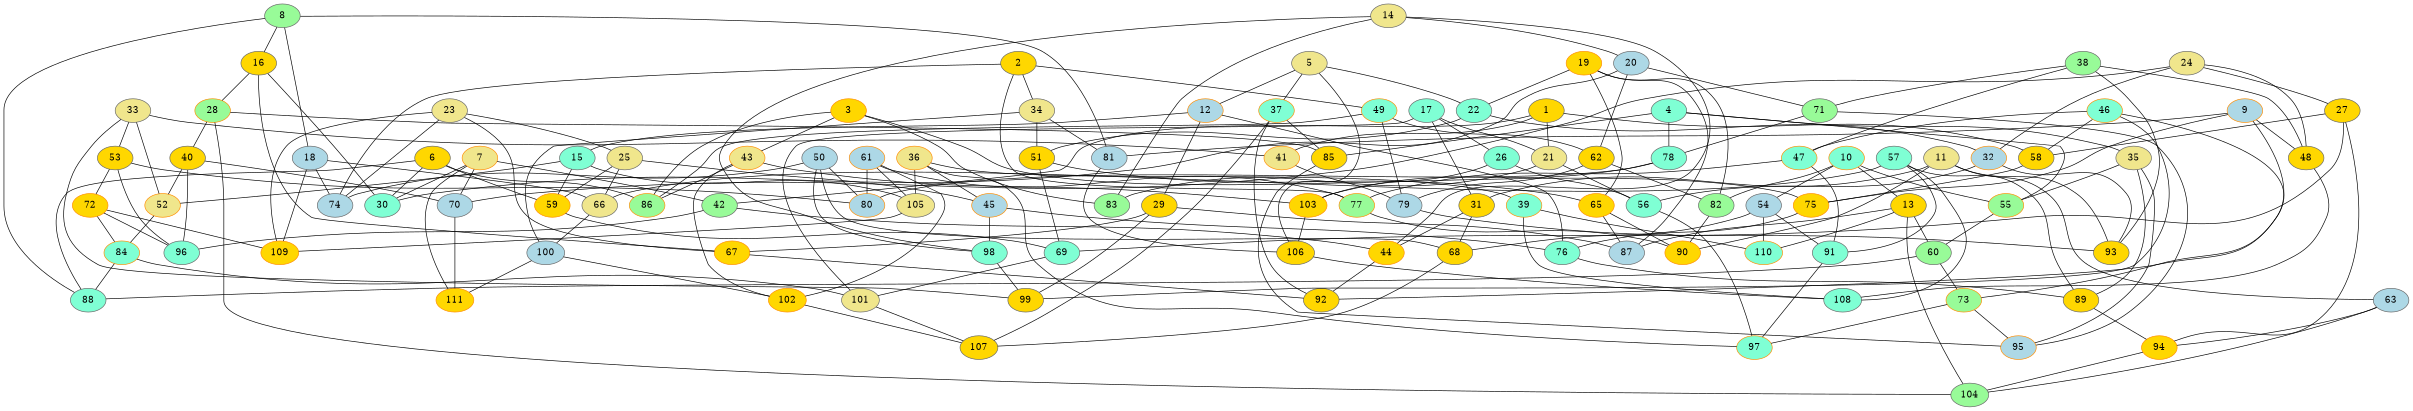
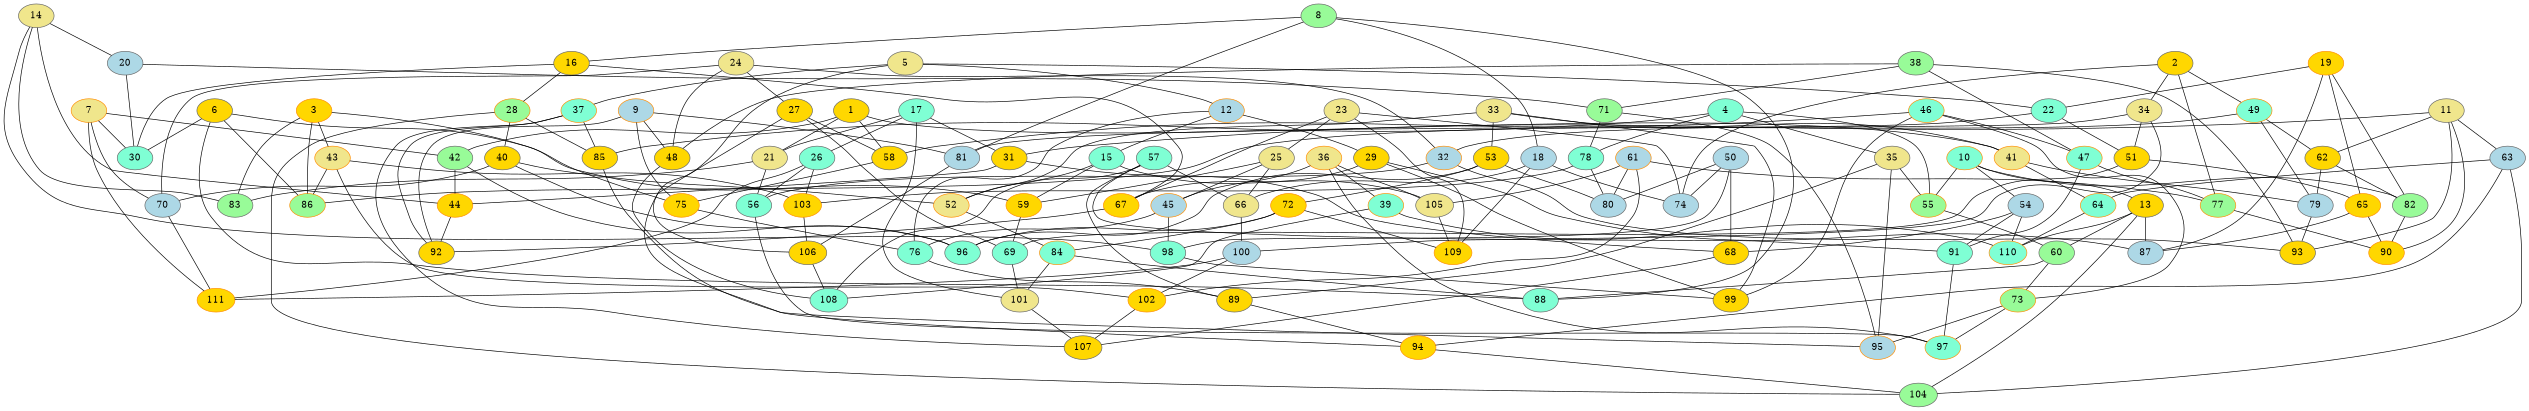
(1617, 102) -> (2385, 134)
(867, 205) -> (1608, 205)
none -> (2098, 205)
none -> (528, 262)
